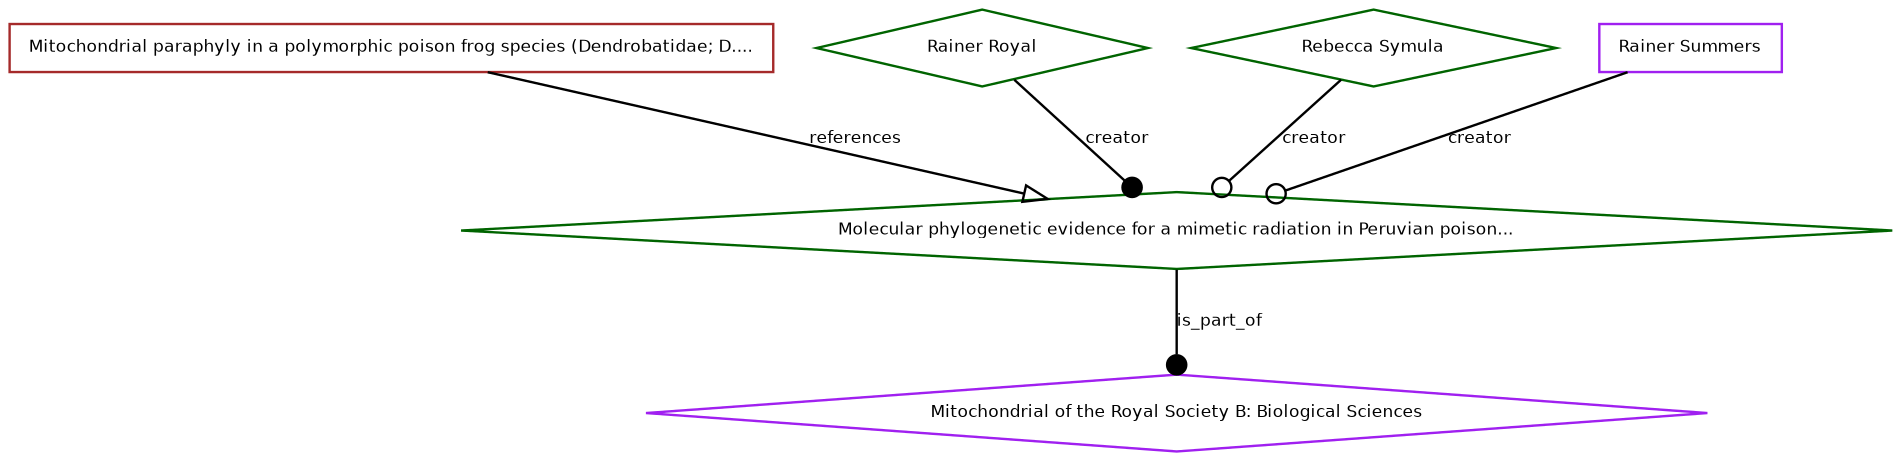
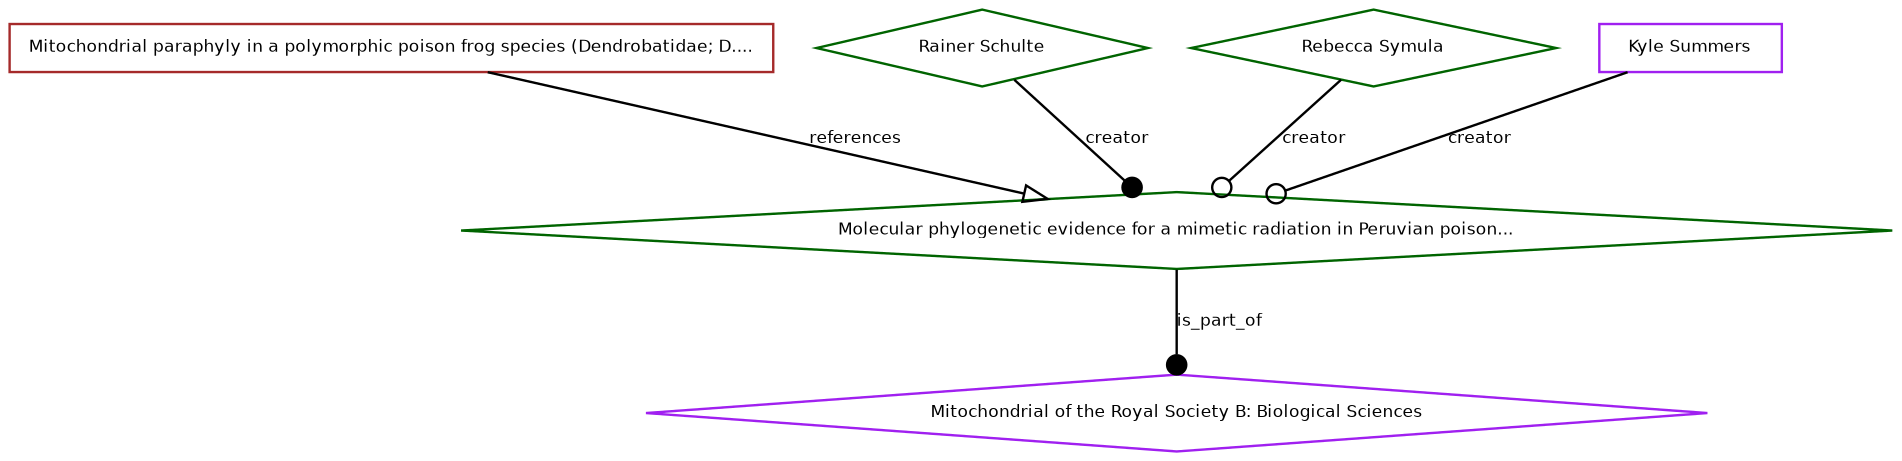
(982, 48) -> (982, 48)
(1691, 48) -> (1691, 48)
